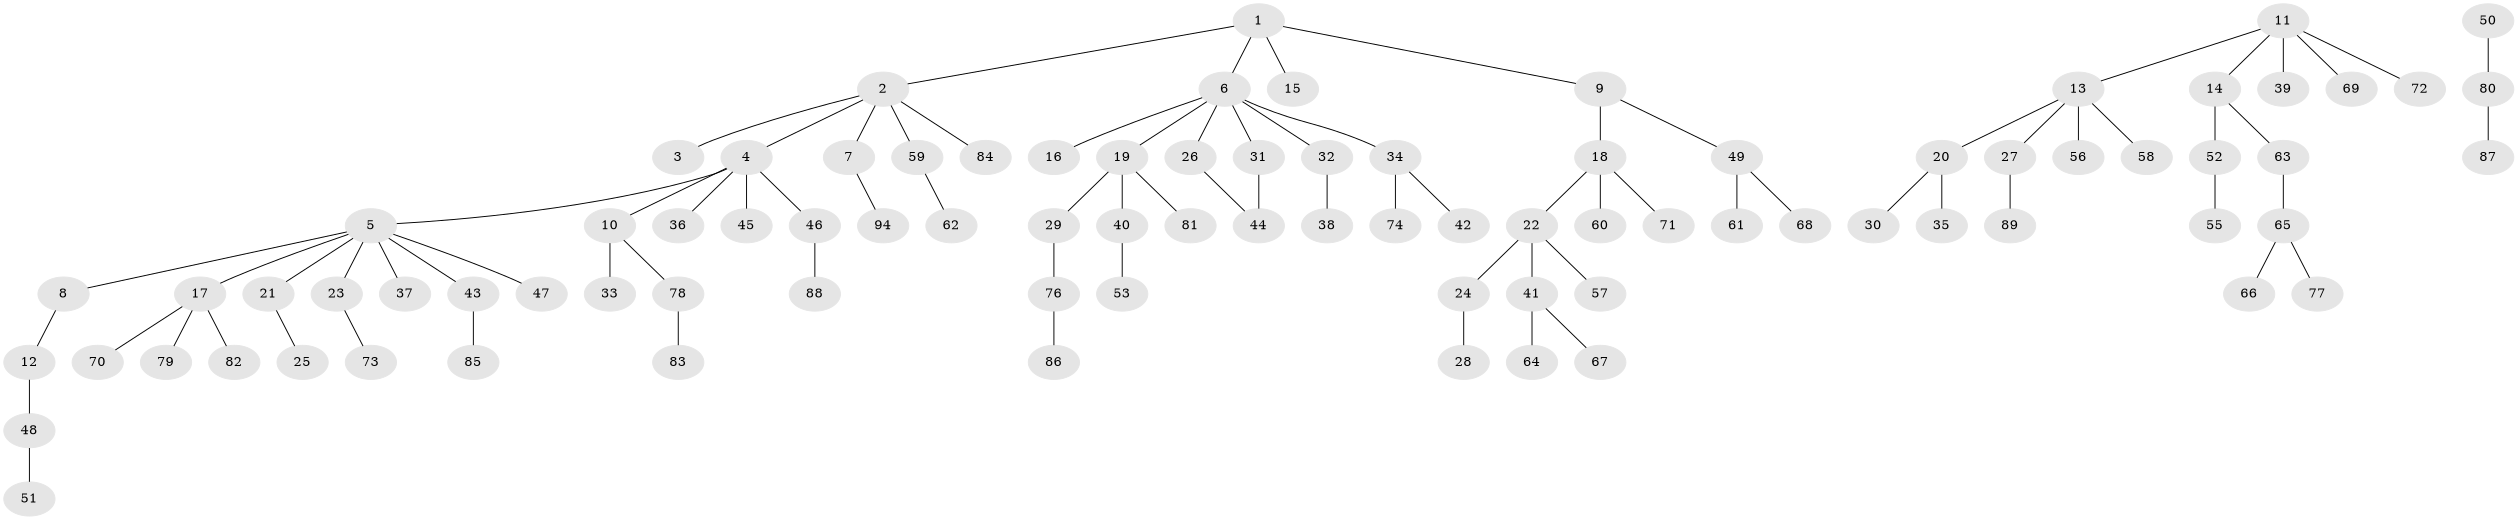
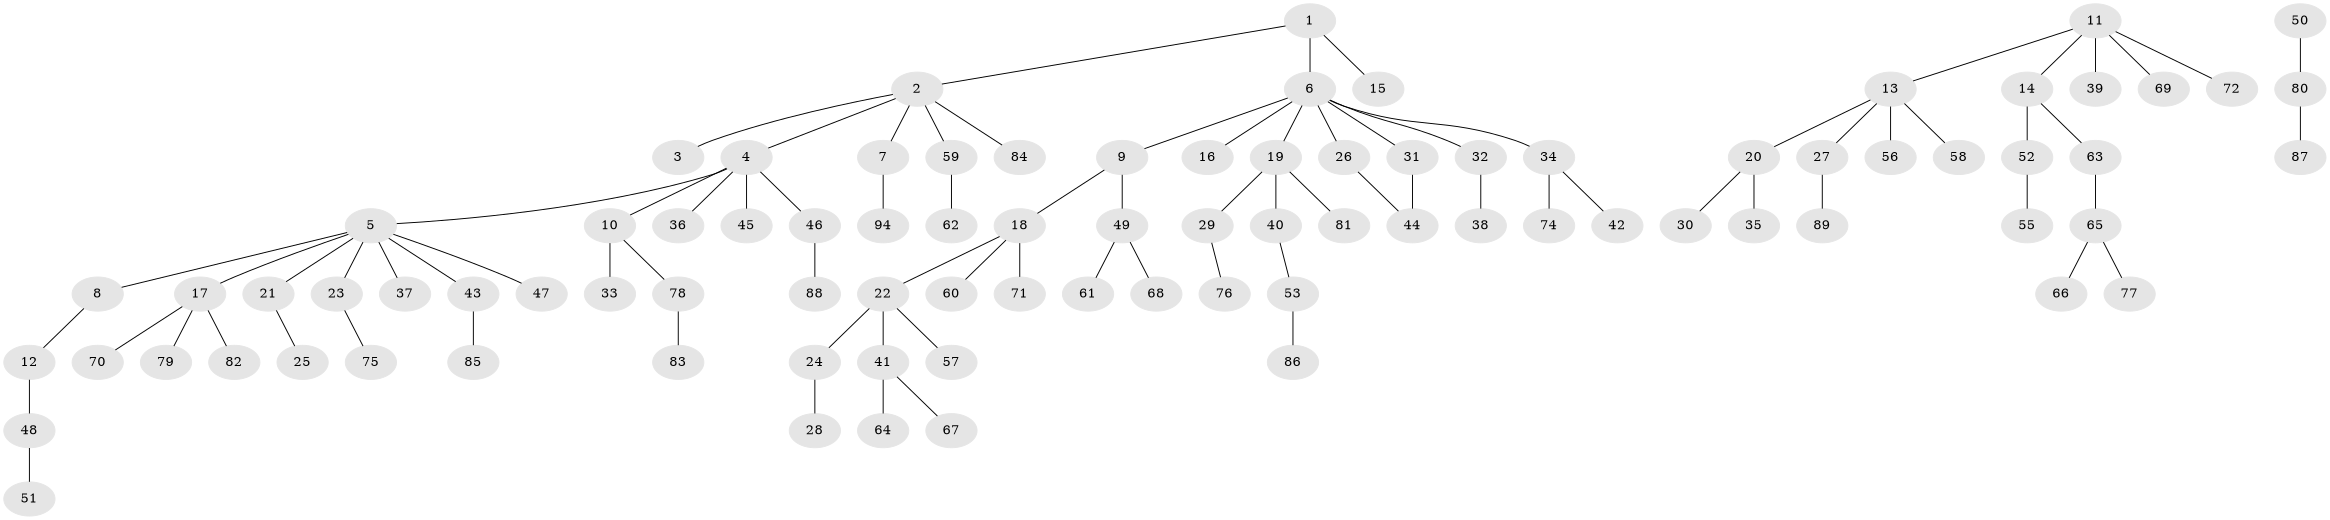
(1430, 55) -> (1216, 123)
(1054, 328) -> (1293, 328)
(371, 362) -> (371, 362)
